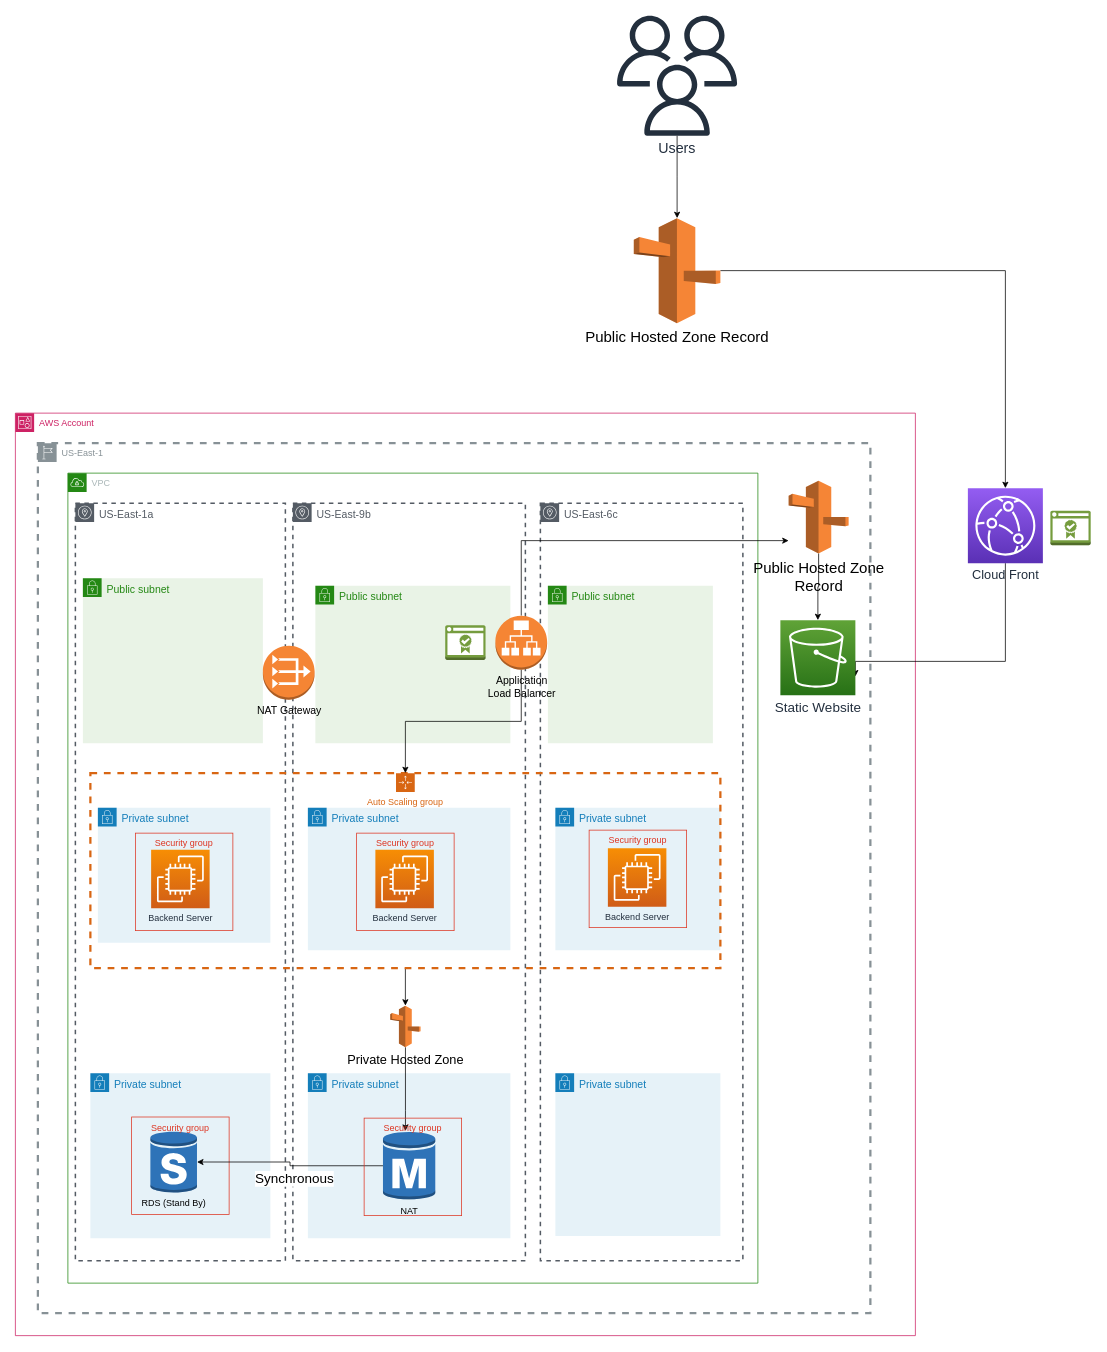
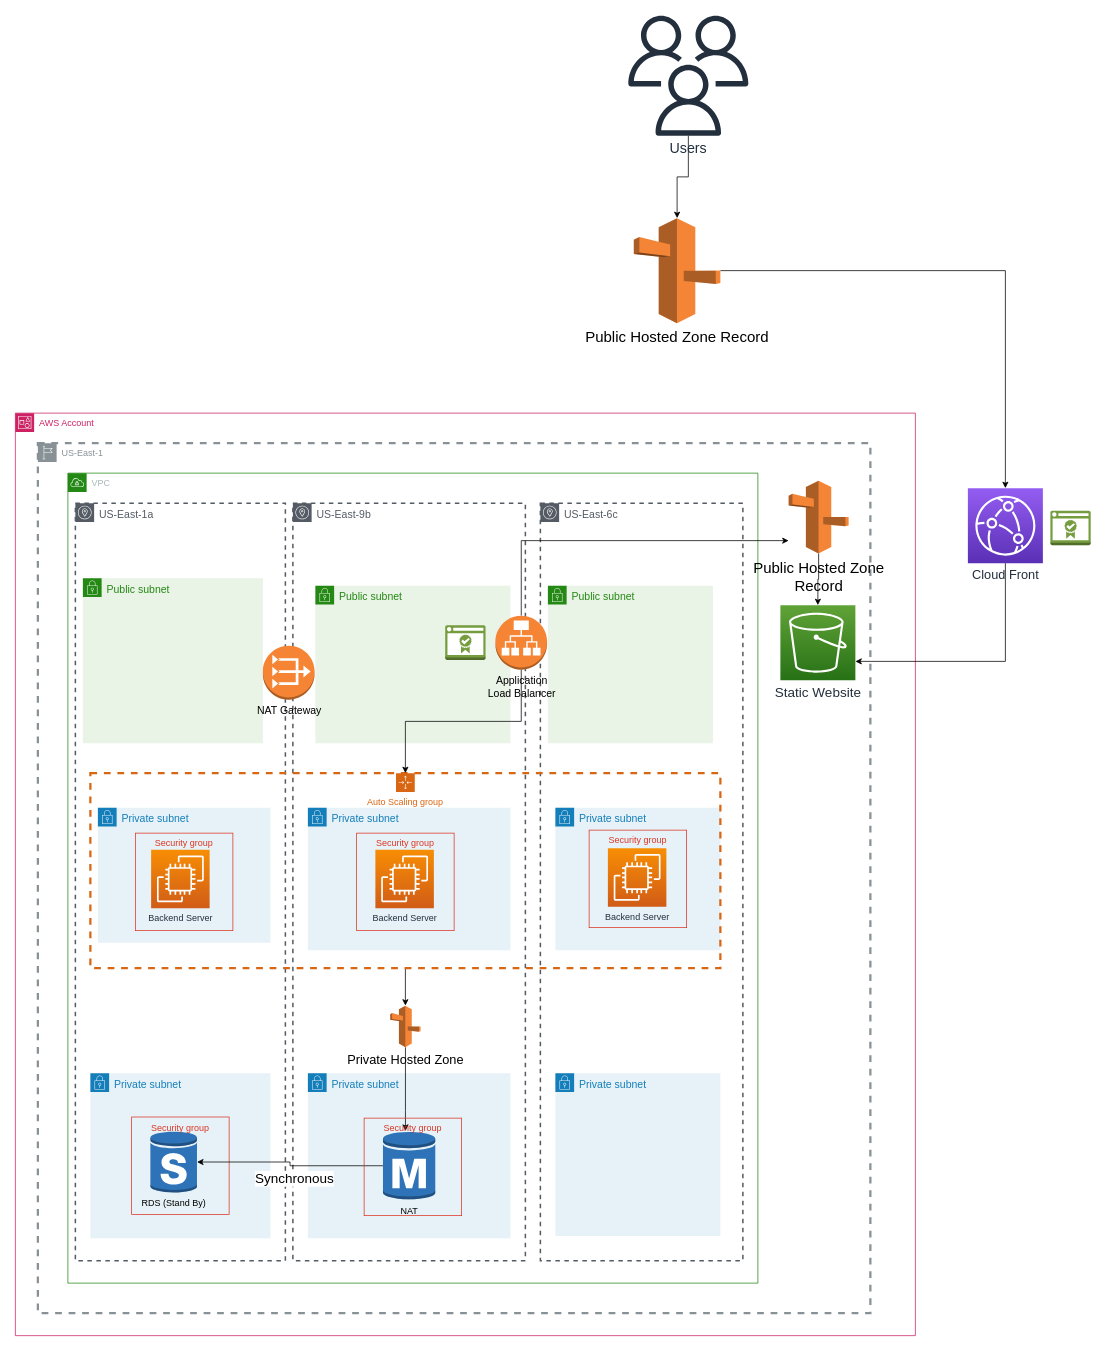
(677, 75) -> (688, 75)
(818, 657) -> (818, 642)
